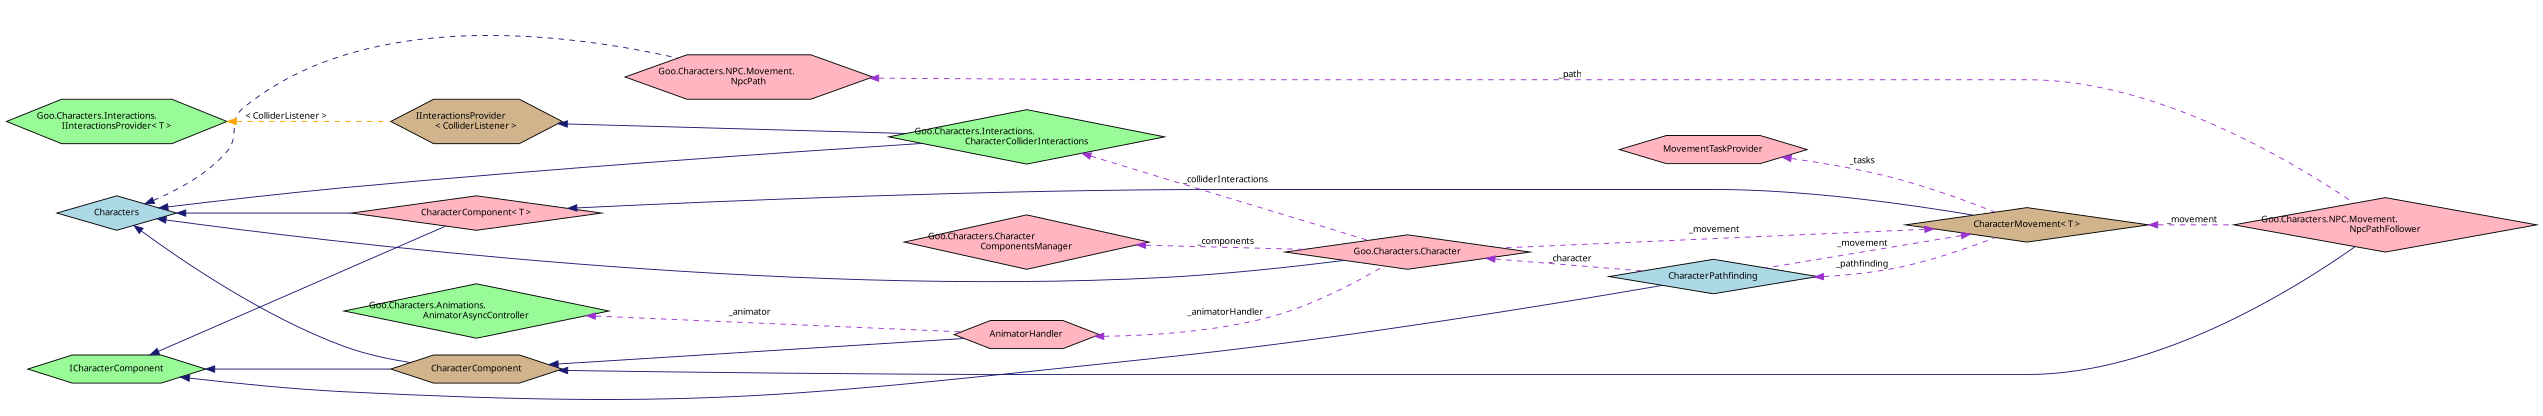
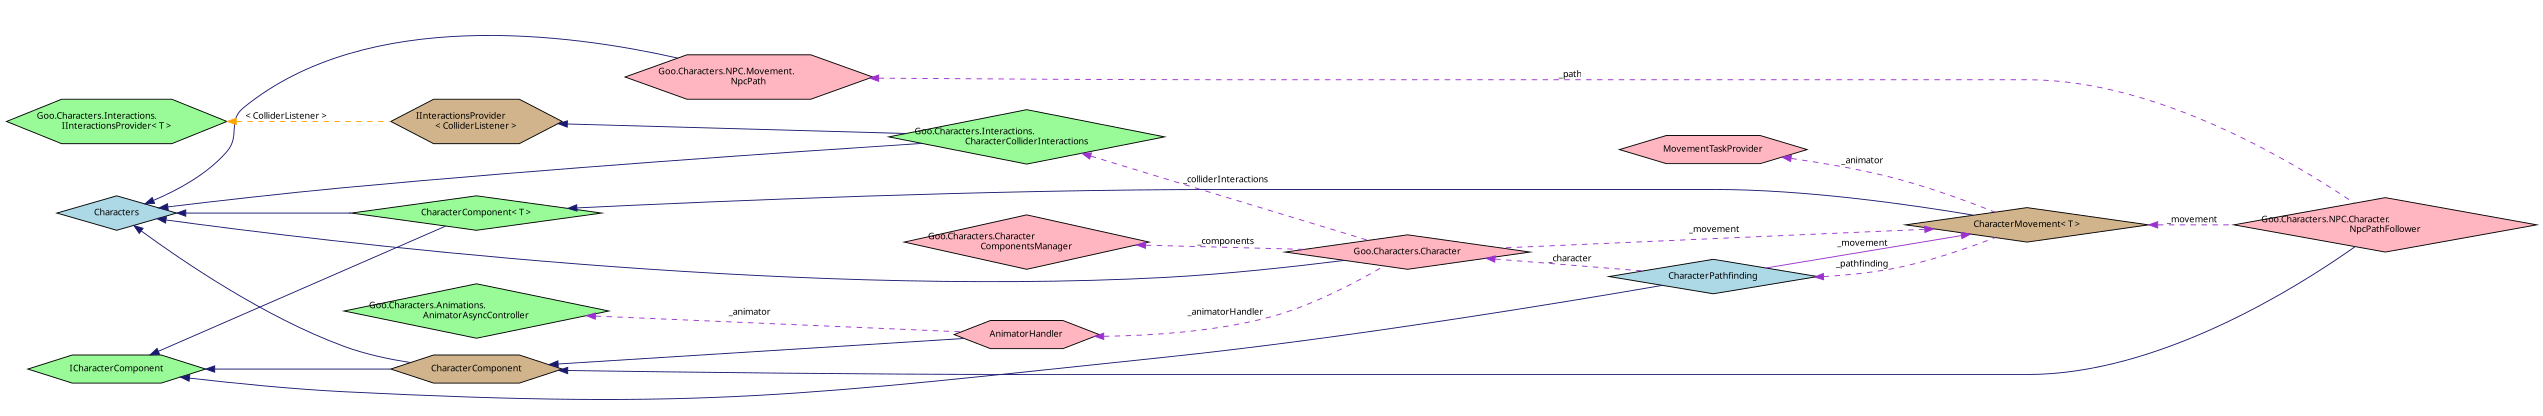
(386, 46) -> (386, 46)
(1862, 161) -> (1862, 161)
(476, 213) -> (476, 213)
(2385, 225) -> (2385, 225)
(1864, 252) -> (1864, 252)
